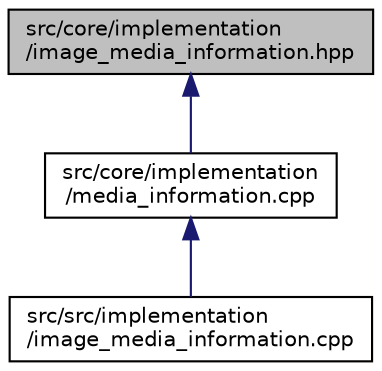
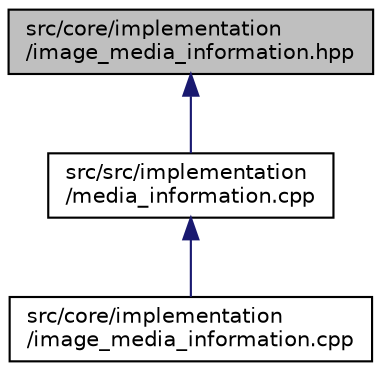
(191, 185) -> (191, 185)
(191, 329) -> (191, 329)
